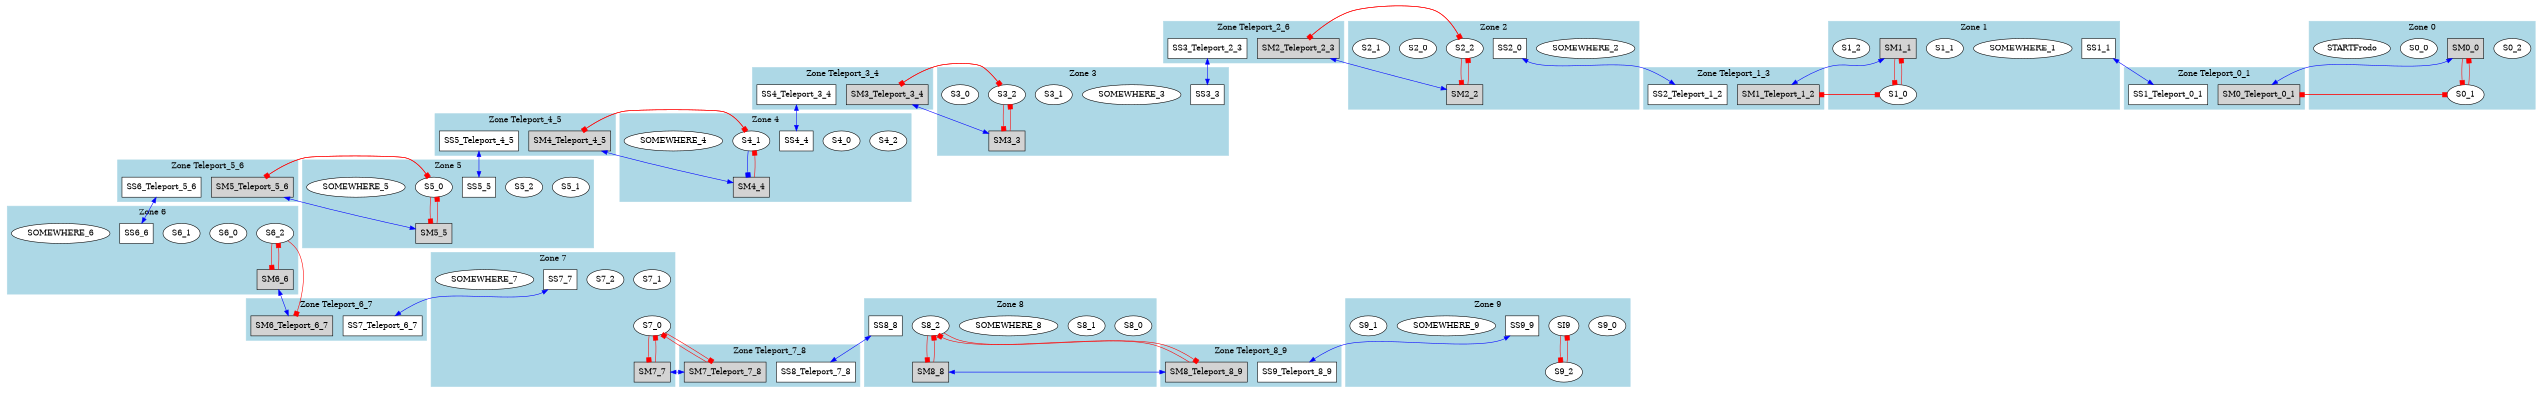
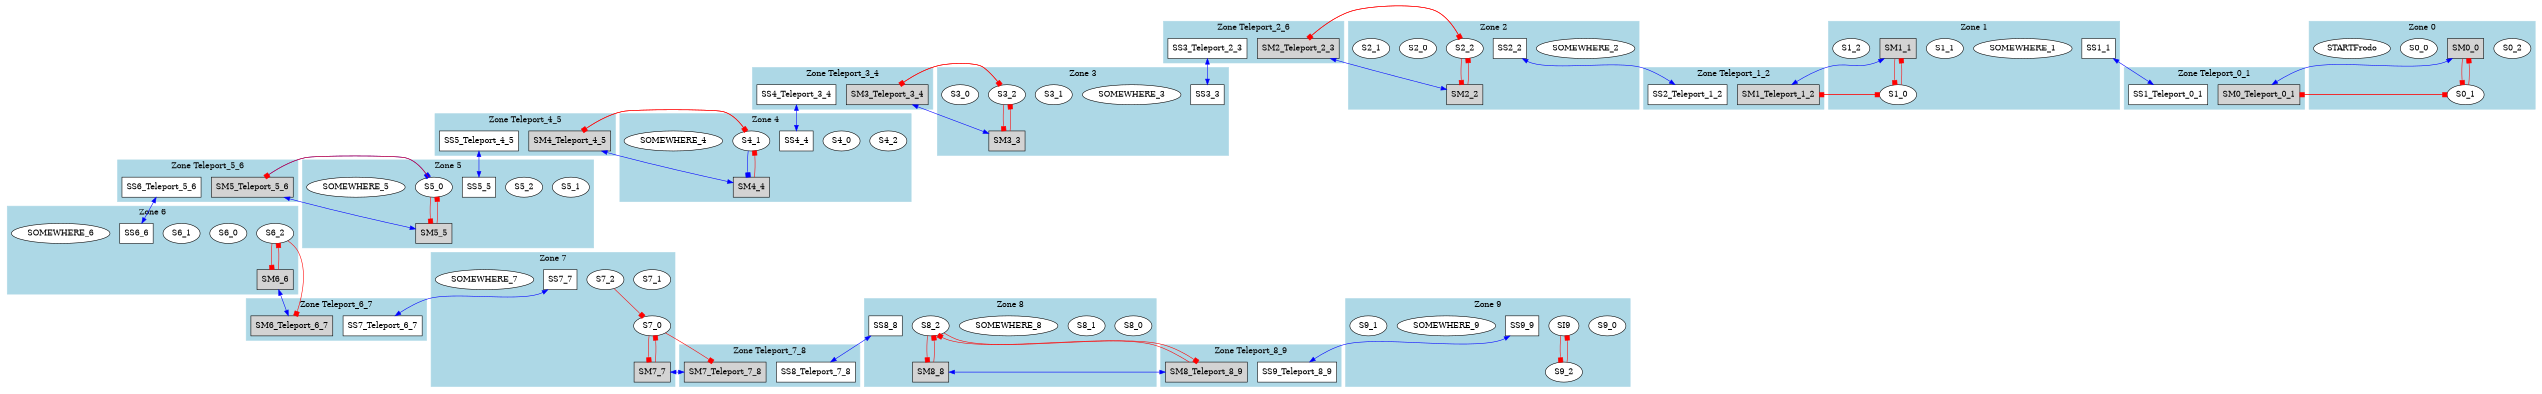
(1510, 49) -> (1510, 49)
(1734, 74) -> (1734, 74)
(346, 156) -> (346, 156)
(687, 350) -> (627, 301)
